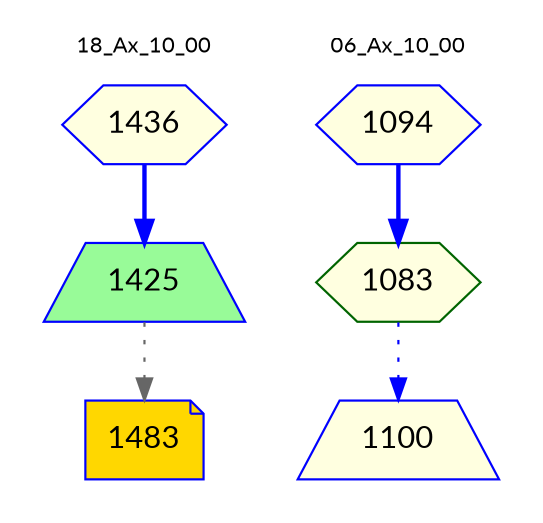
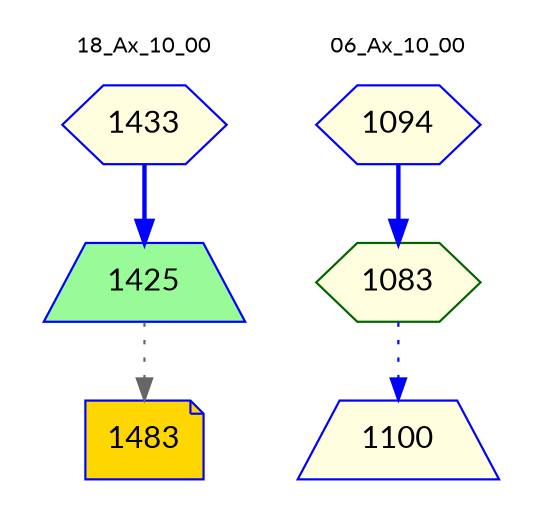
(144, 125) -> (144, 125)
